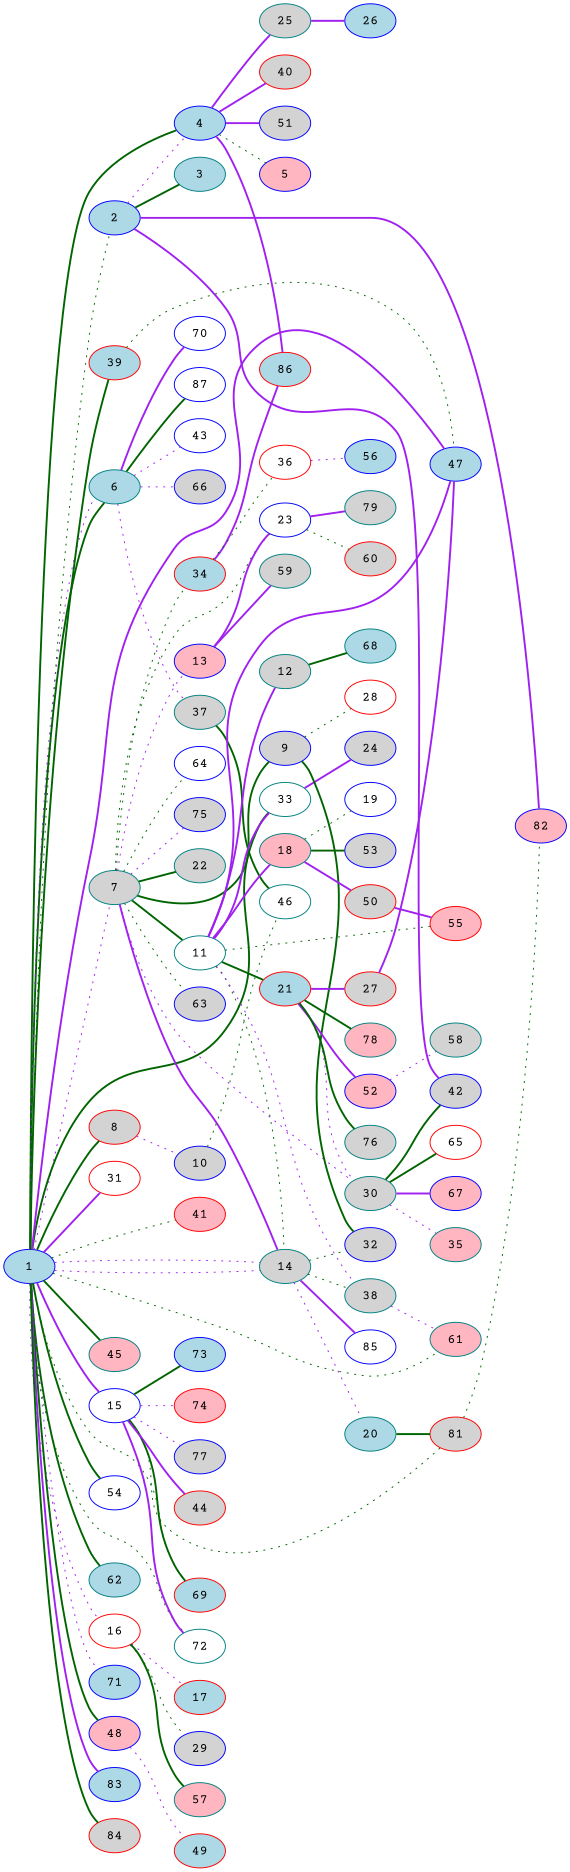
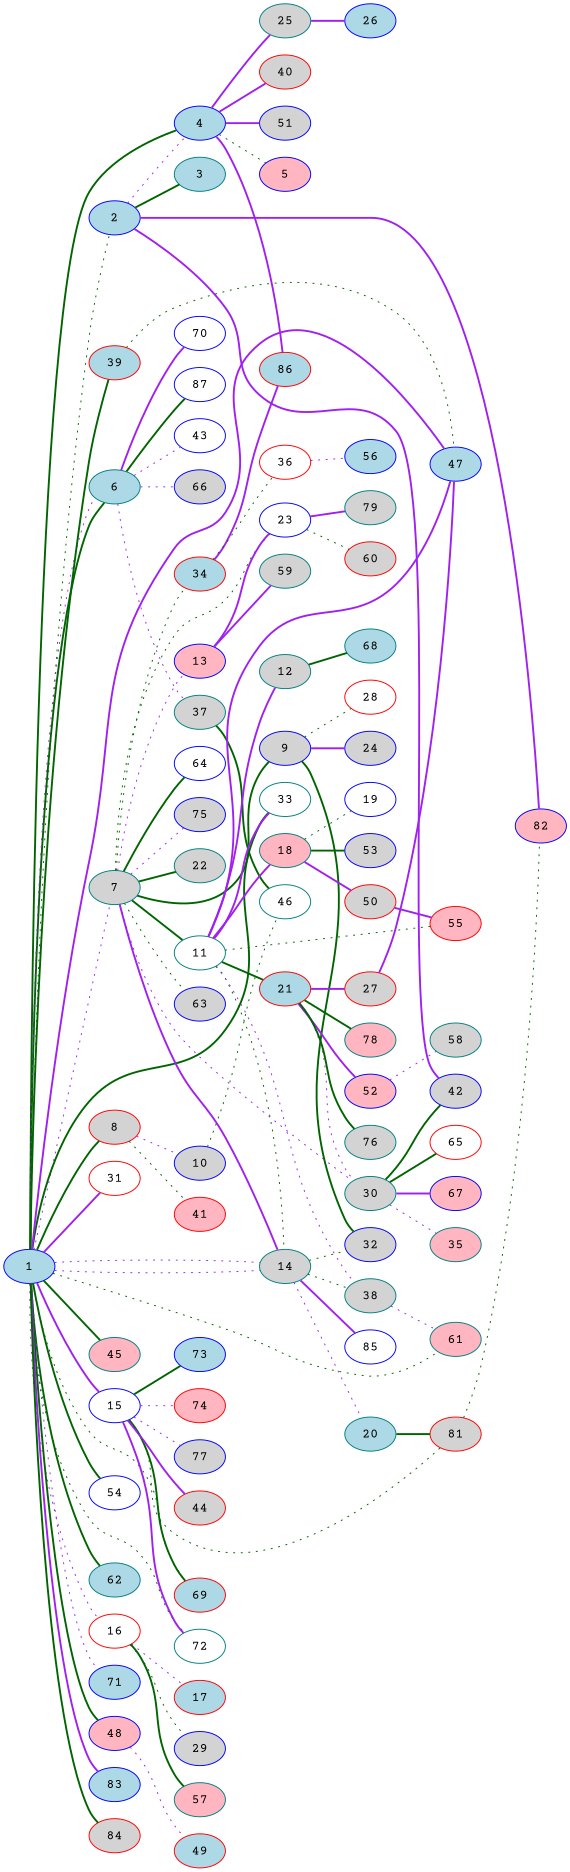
(328, 774) -> (328, 748)
(151, 823) -> (151, 823)
(113, 1237) -> (157, 1171)
